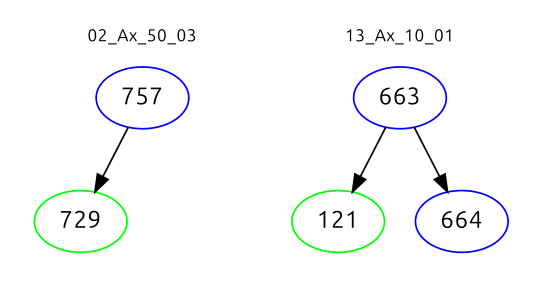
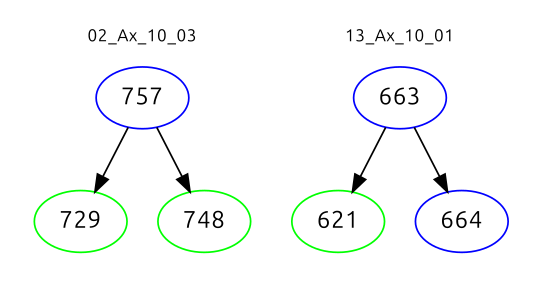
(142, 37) -> (142, 37)
none -> (204, 221)
(338, 221) -> (338, 221)
